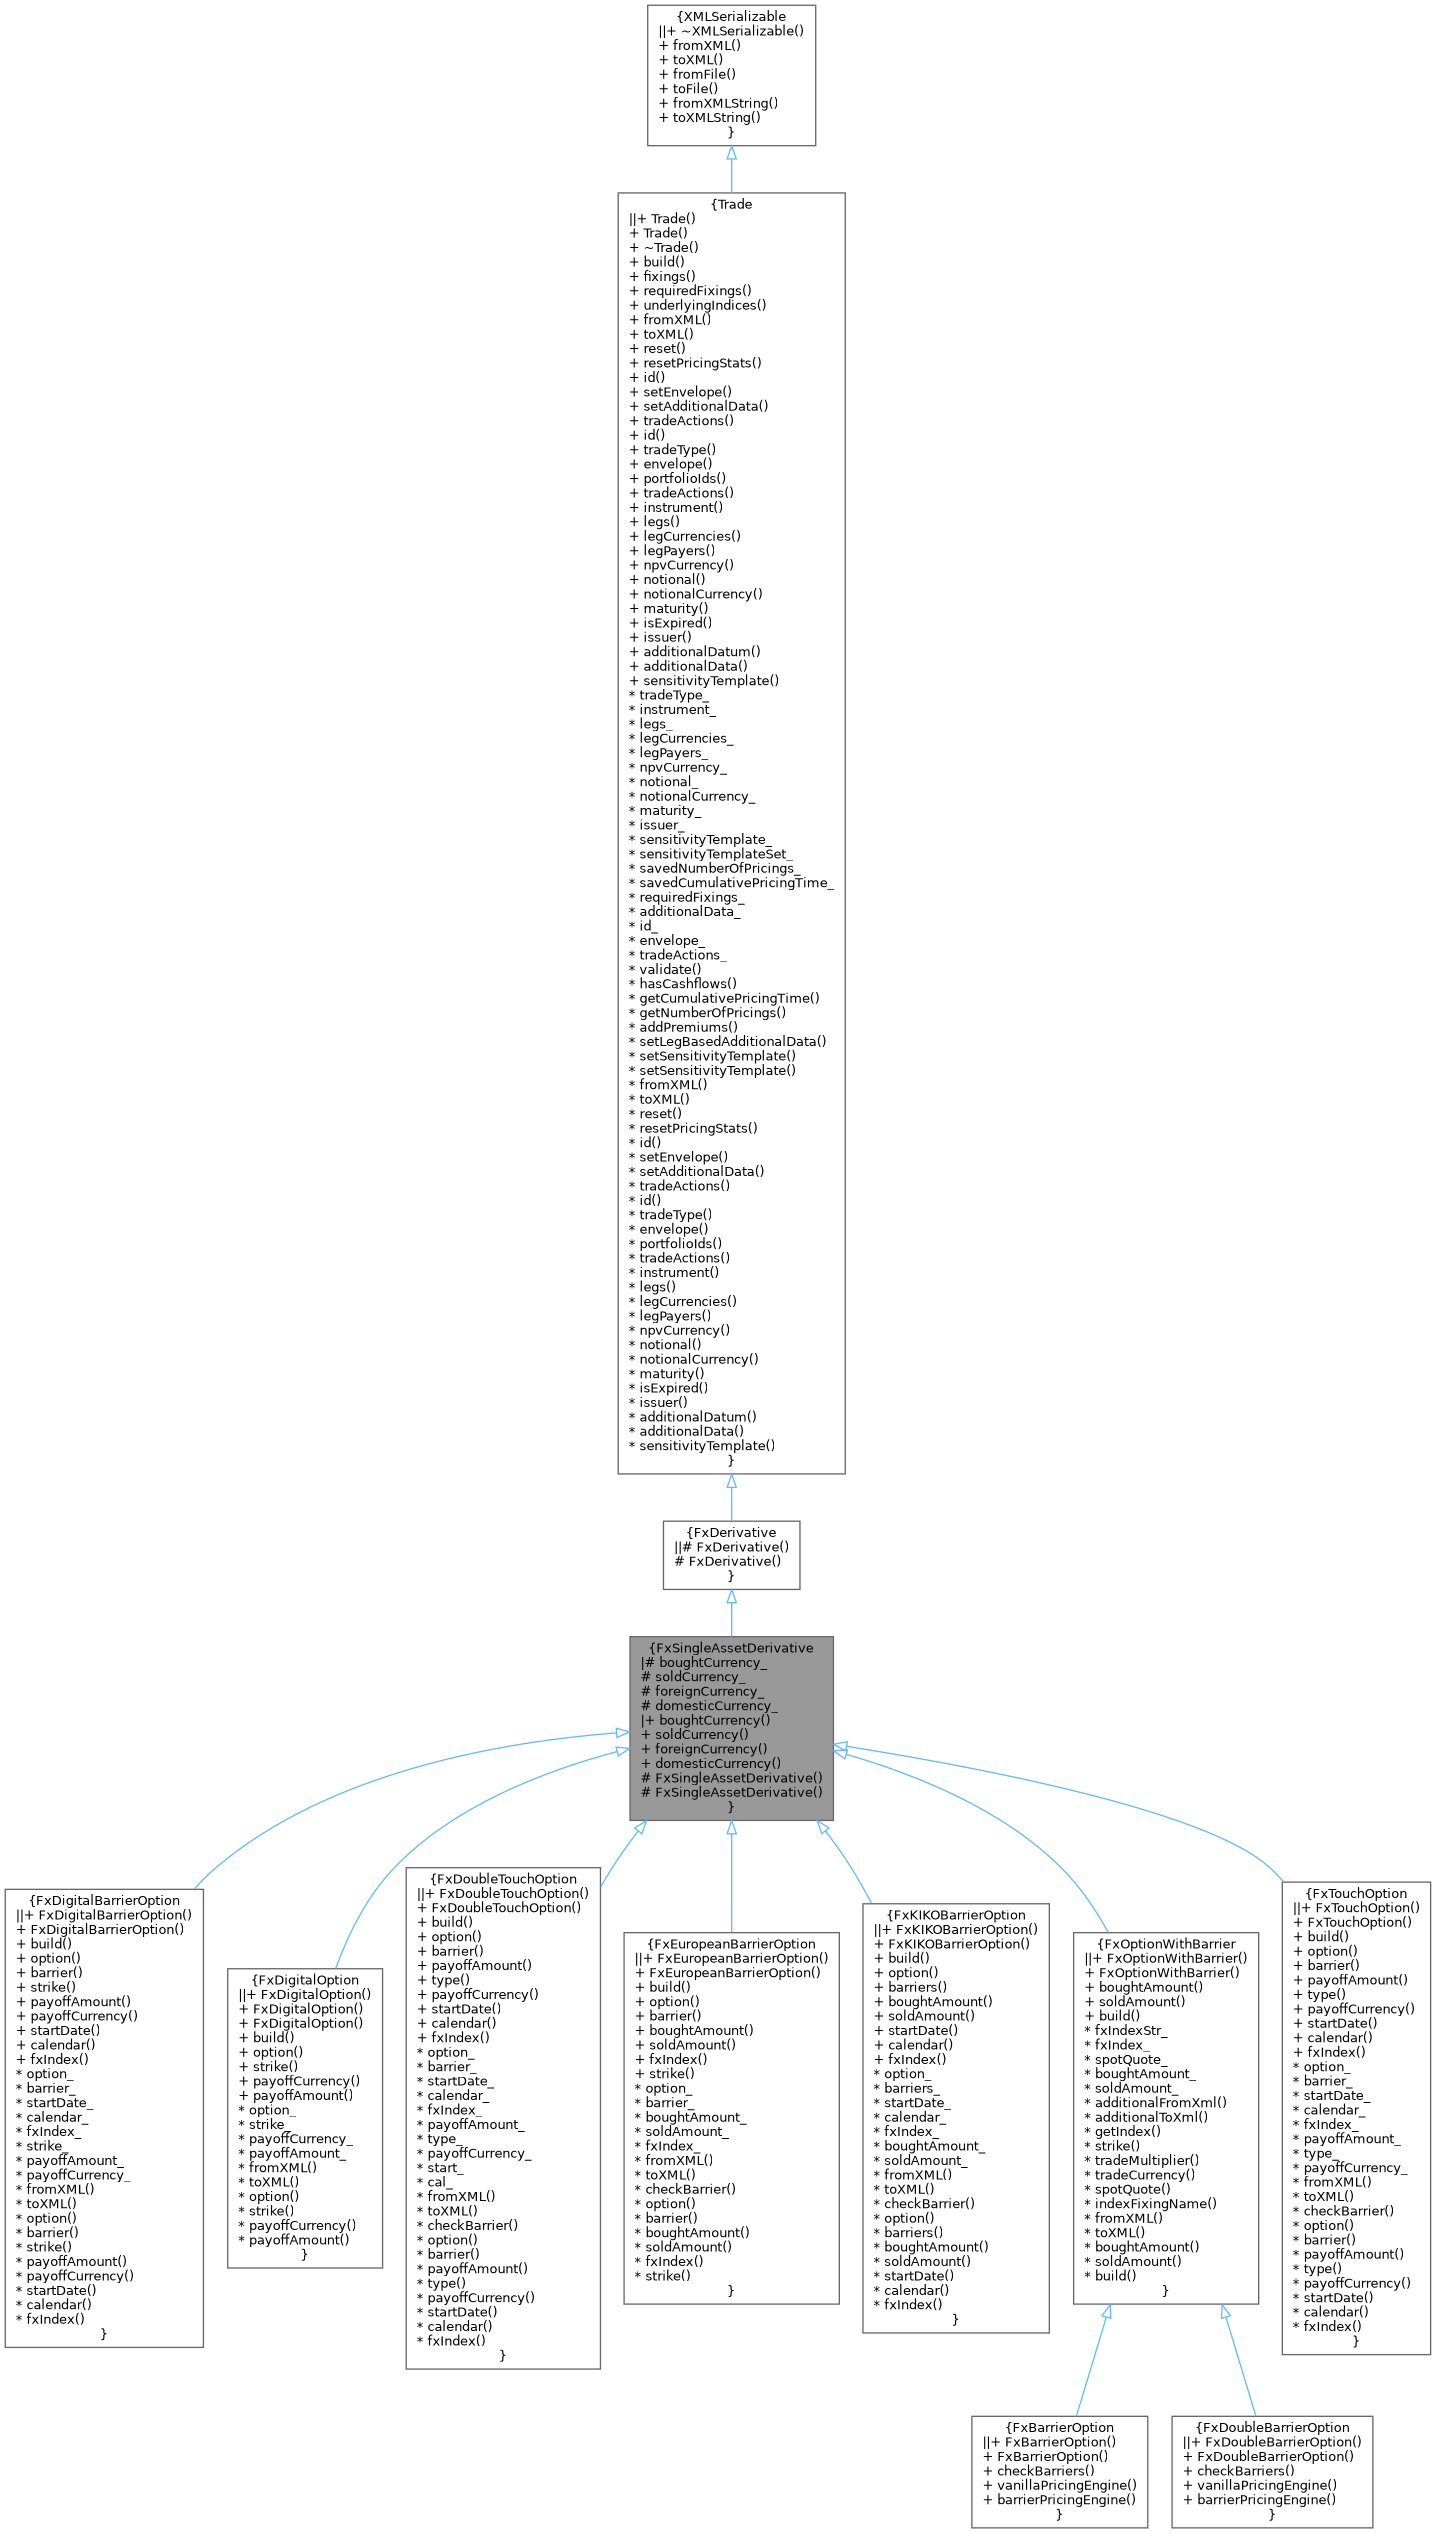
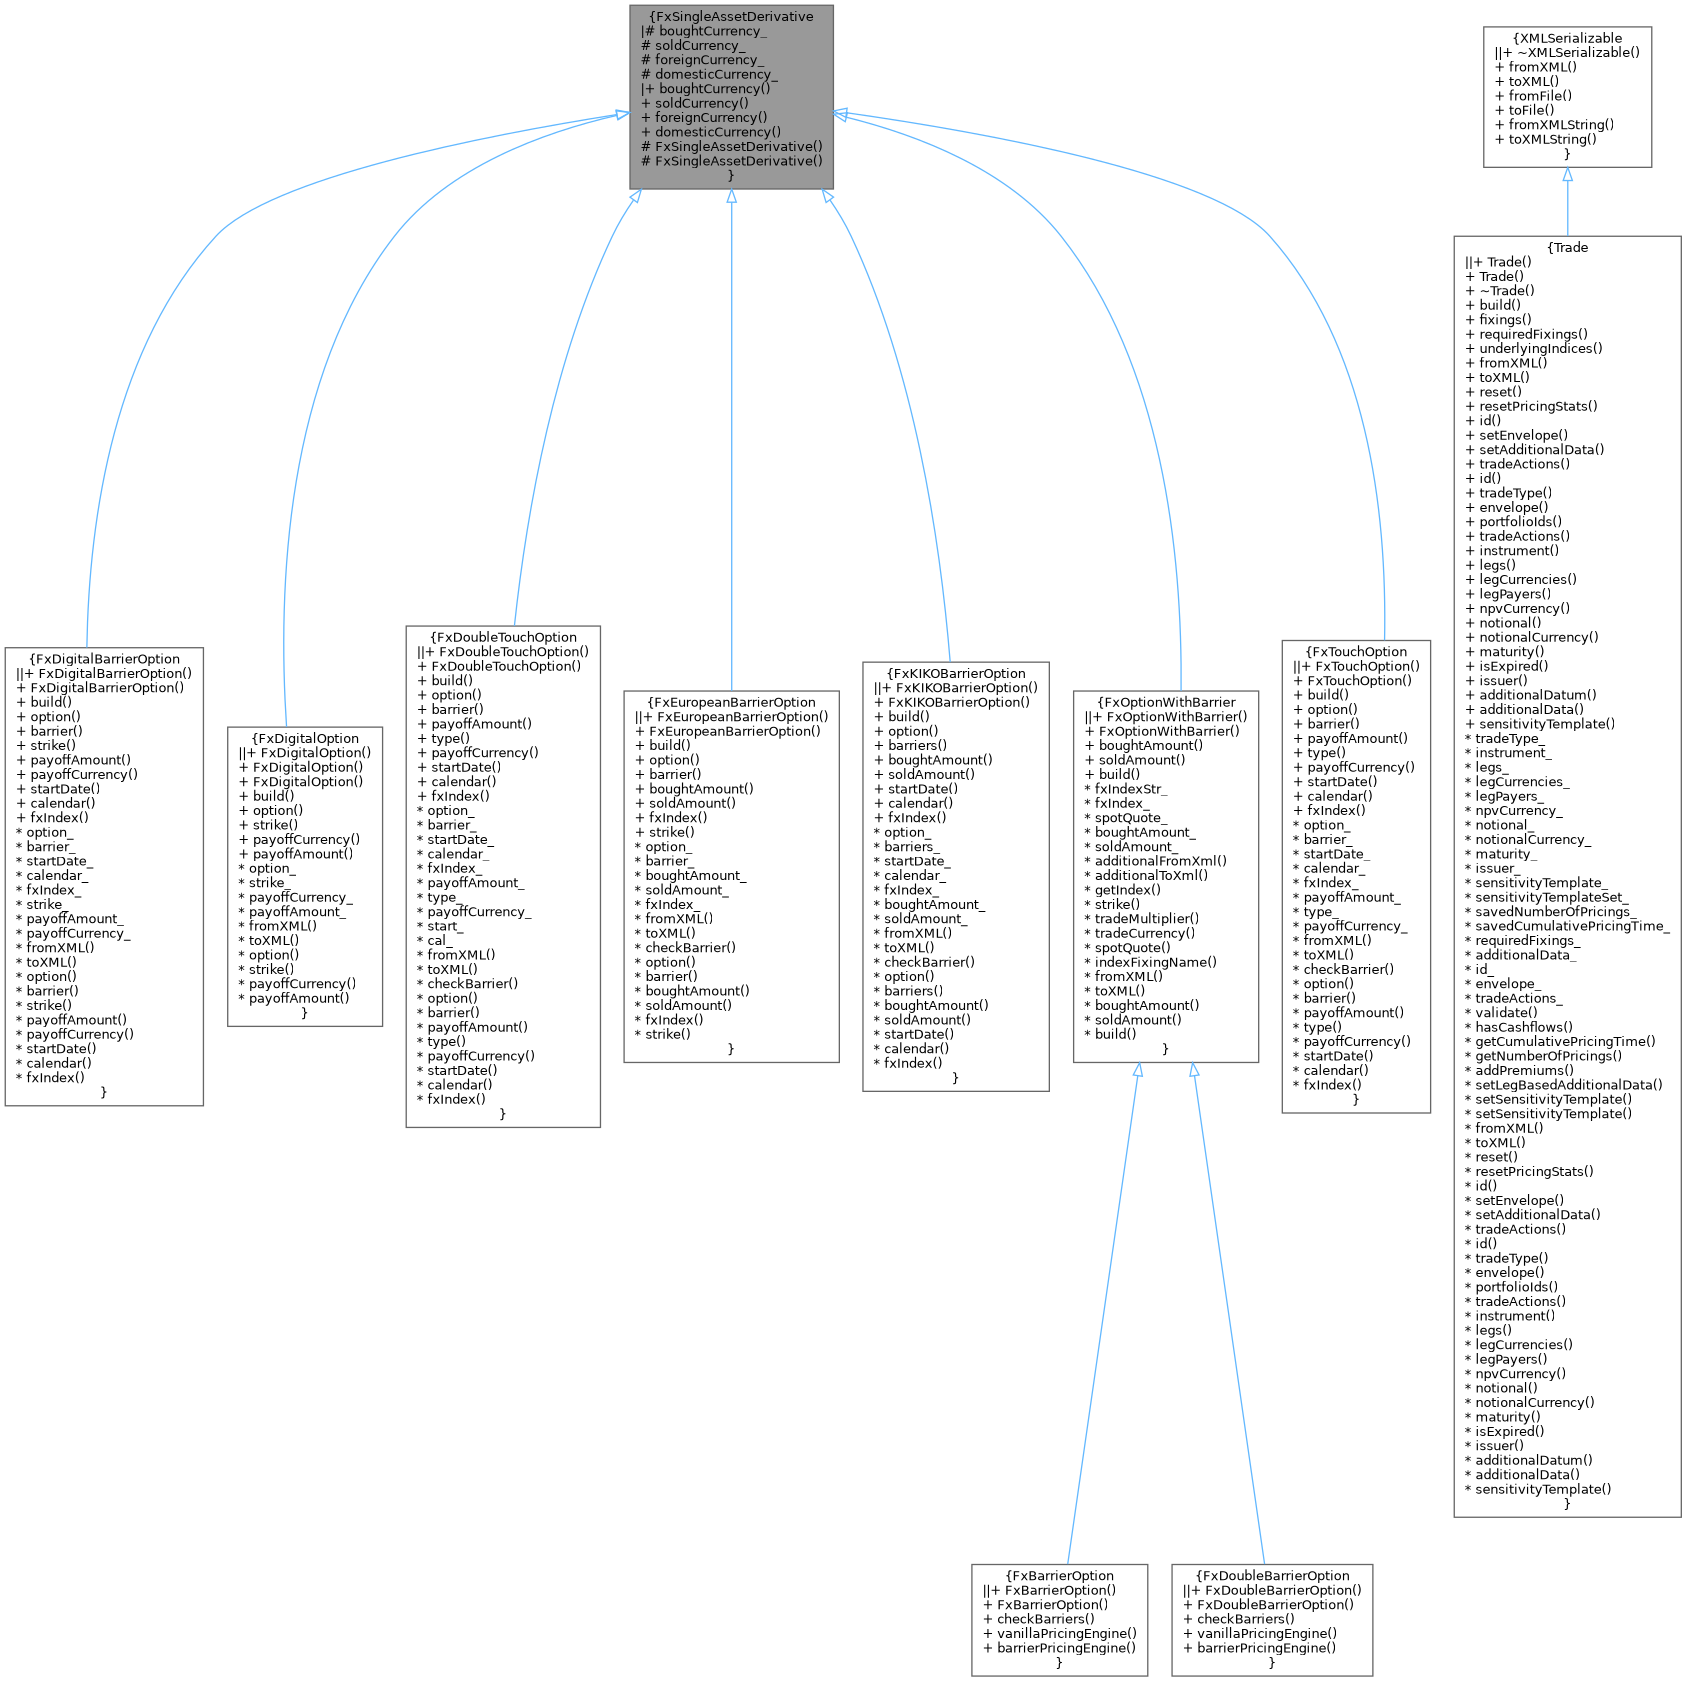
(732, 1555) -> none
